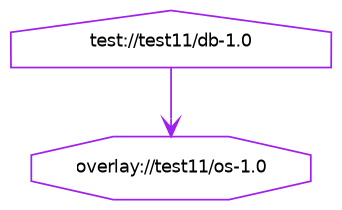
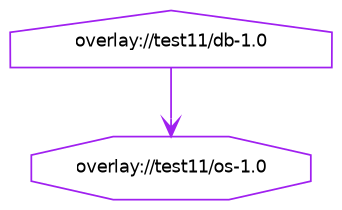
(171, 42) -> (171, 42)
